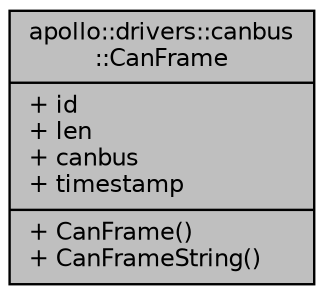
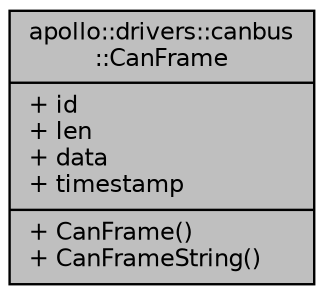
(84, 158) -> (70, 158)
